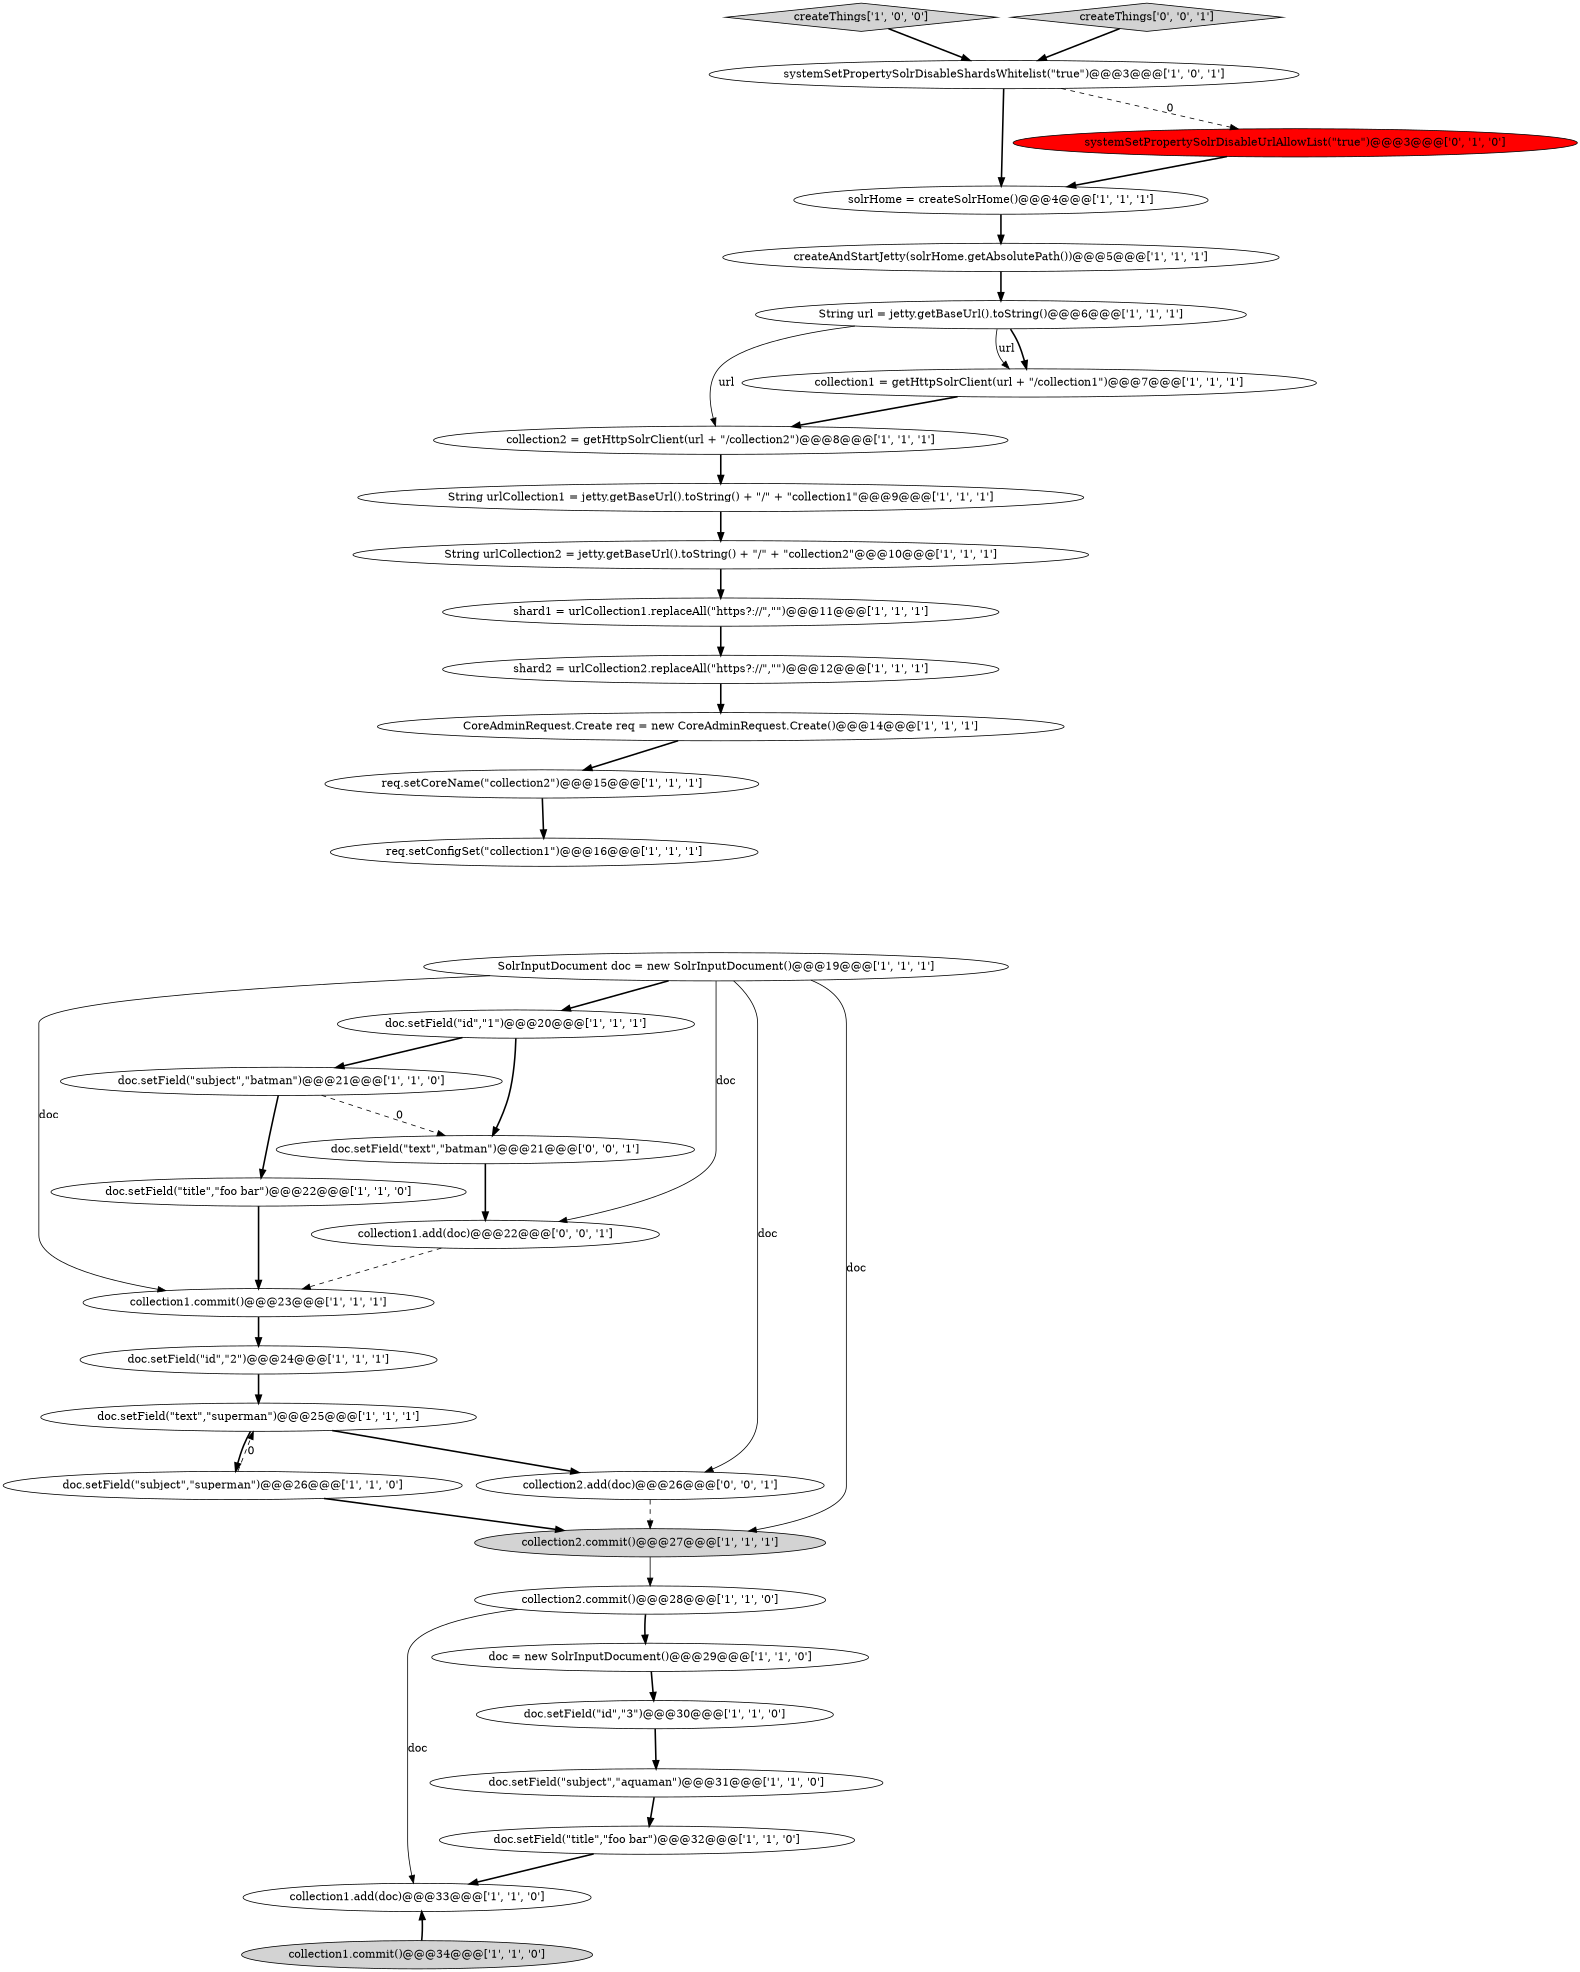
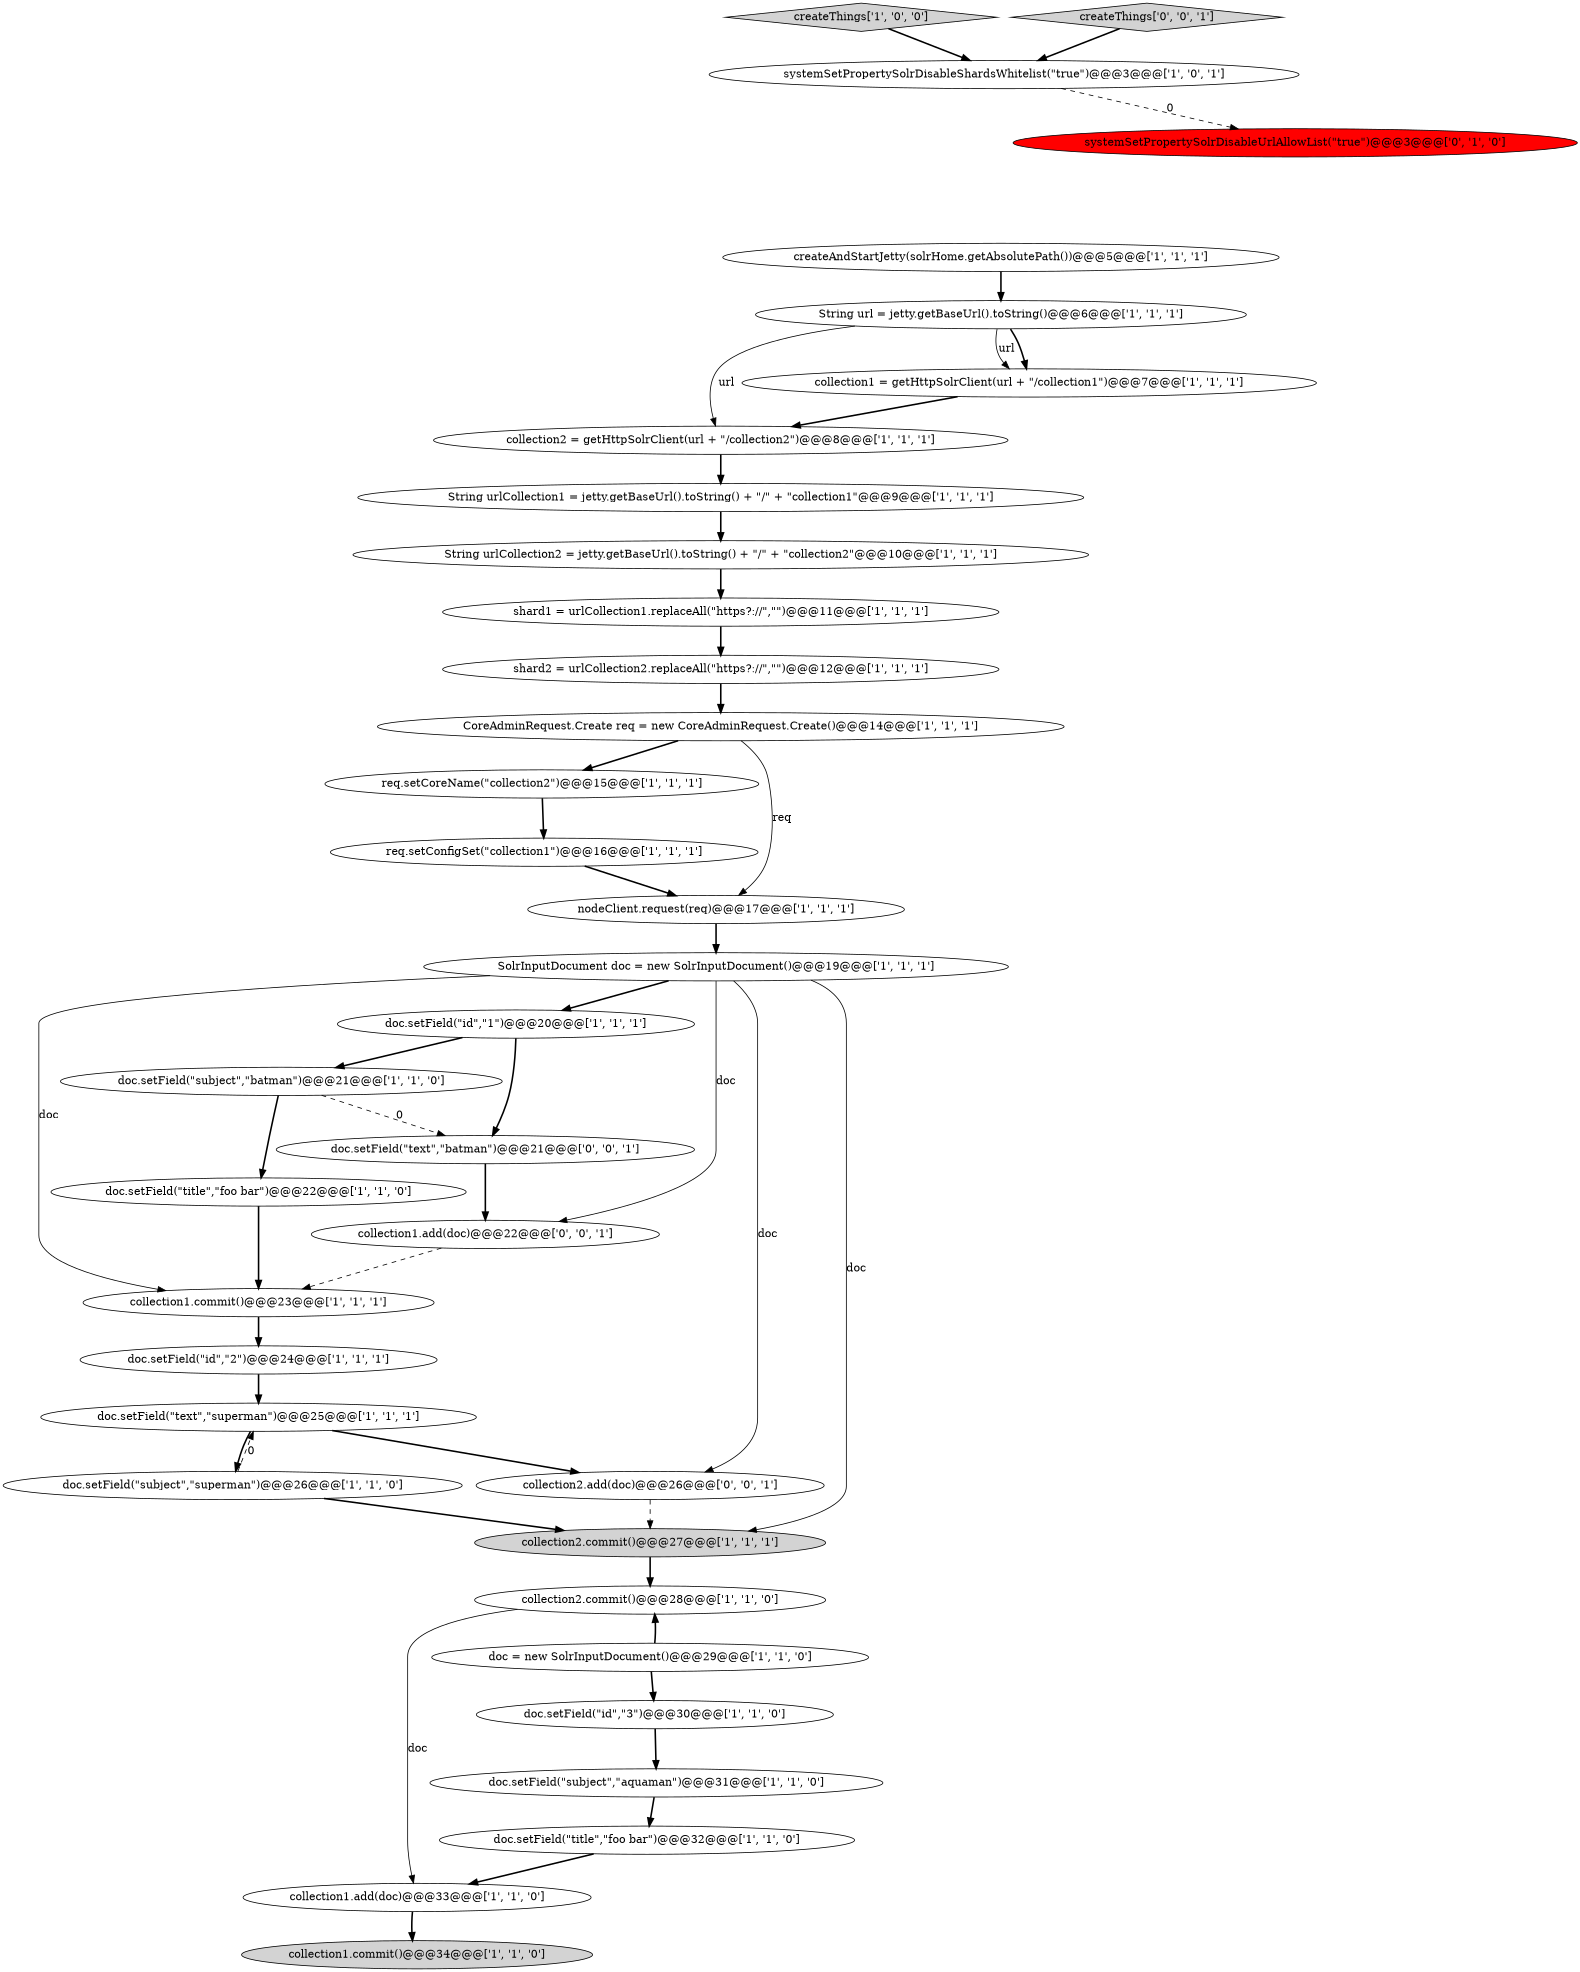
(1001, 200) -> none
none -> (716, 909)
(650, 1568) -> (650, 1568)
(645, 1625) -> (655, 1633)
(422, 1930) -> (412, 1922)
